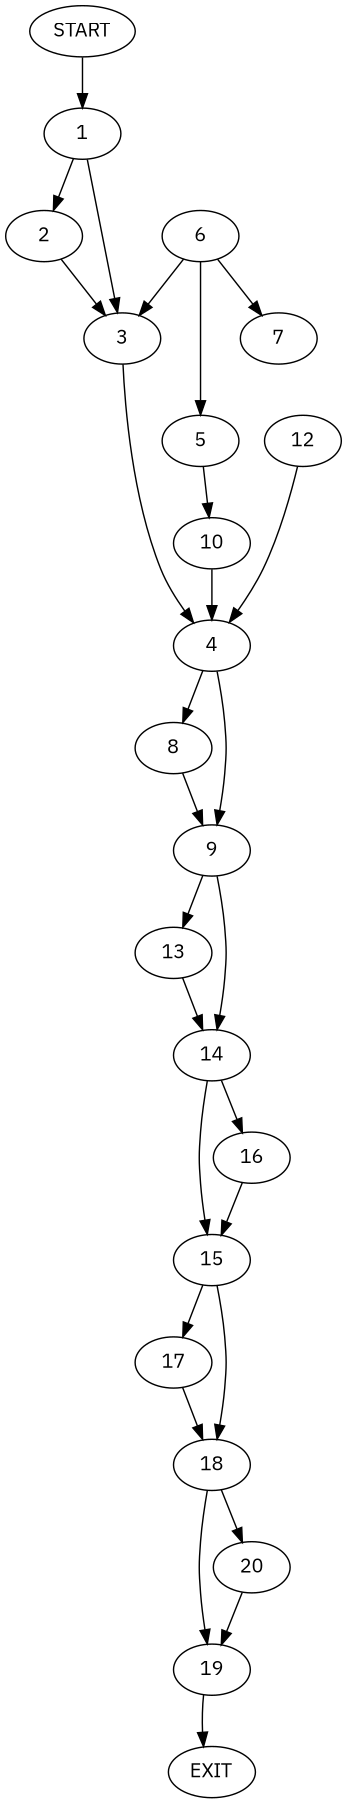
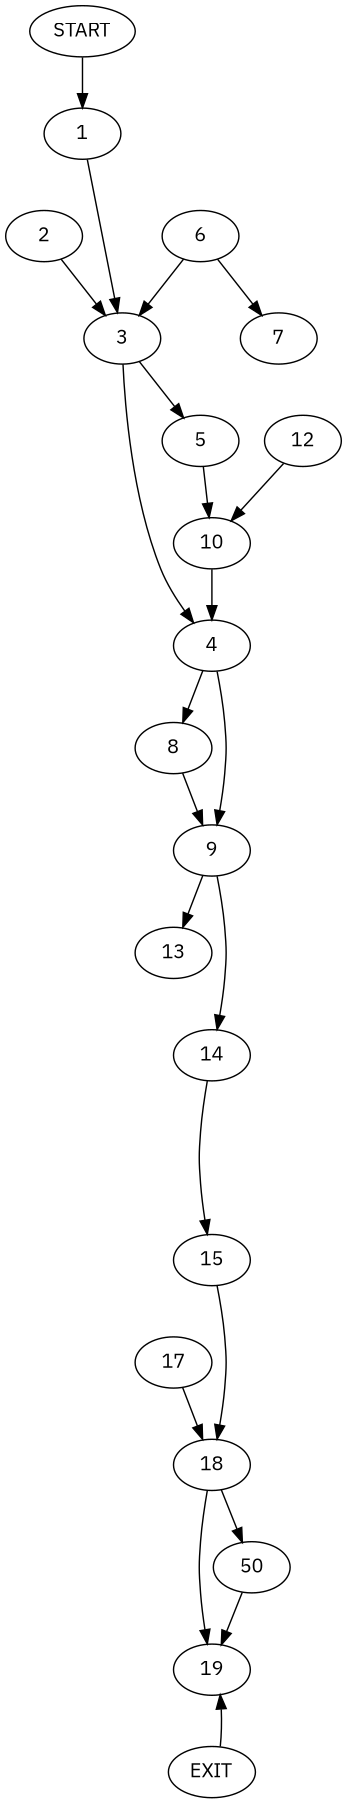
(66, 178) -> none
(201, 331) -> (157, 384)
(275, 541) -> (262, 487)
(190, 997) -> none
(252, 1158) -> none
(195, 1304) -> none
(252, 1567) -> (252, 1567)
(202, 1714) -> (221, 1728)
